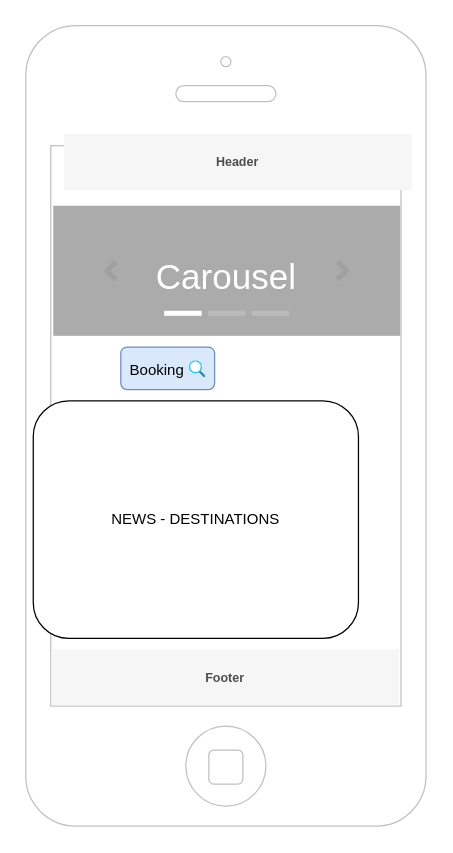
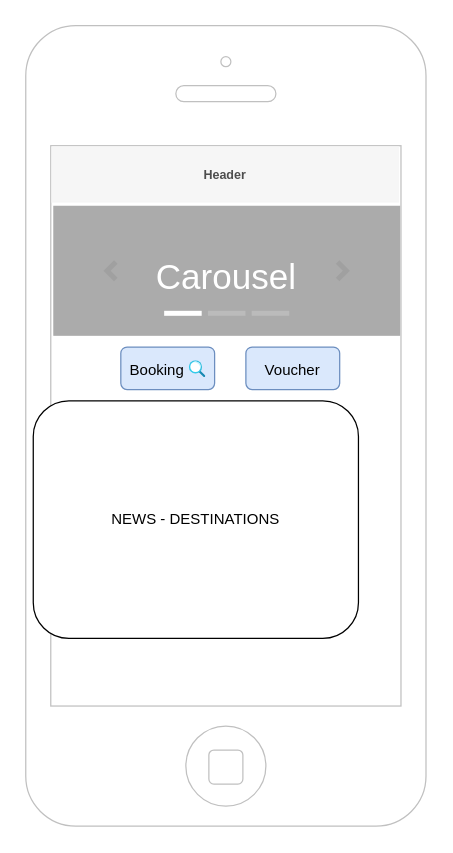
(238, 162) -> (225, 174)
none -> (293, 368)
(225, 677) -> none
